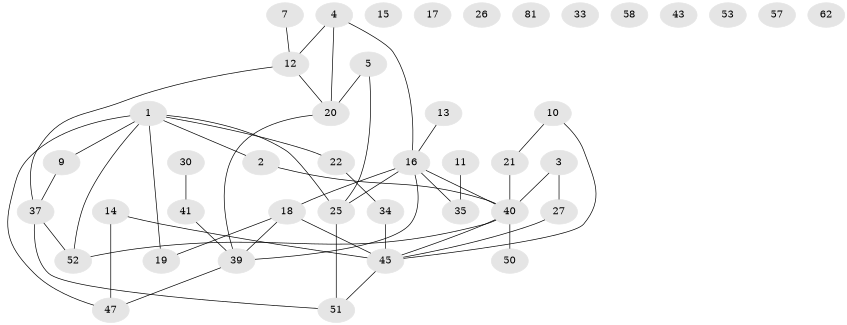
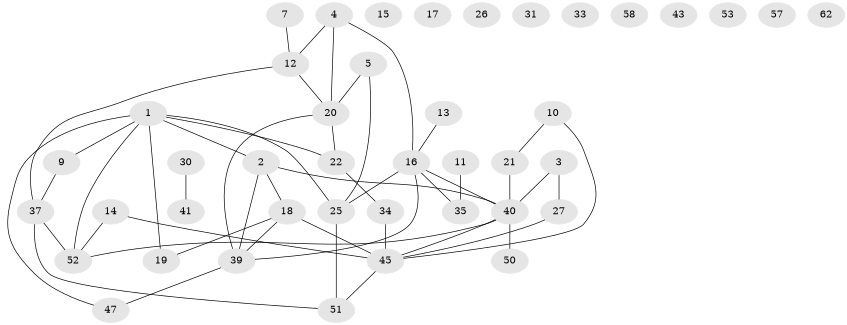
(531, 15) -> (531, 15)
none -> (334, 138)
(348, 185) -> (274, 187)
(211, 236) -> (249, 212)
(111, 261) -> (92, 236)
